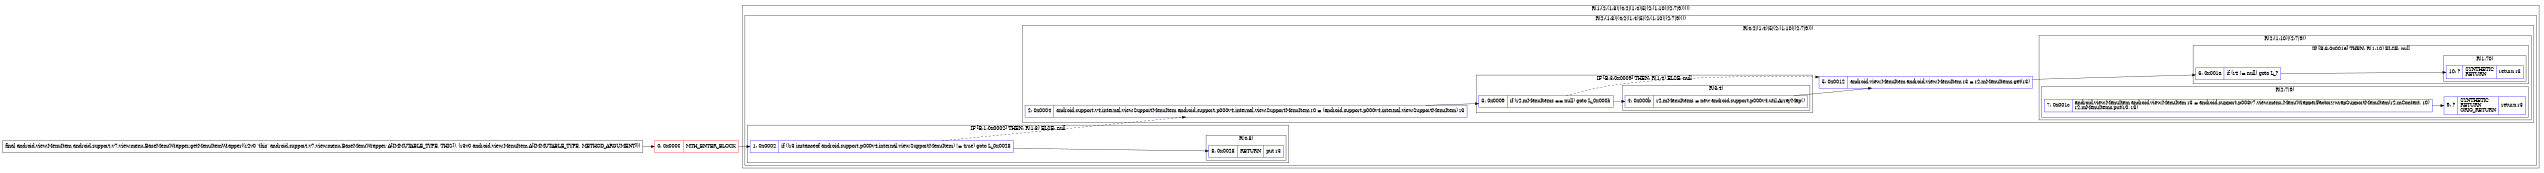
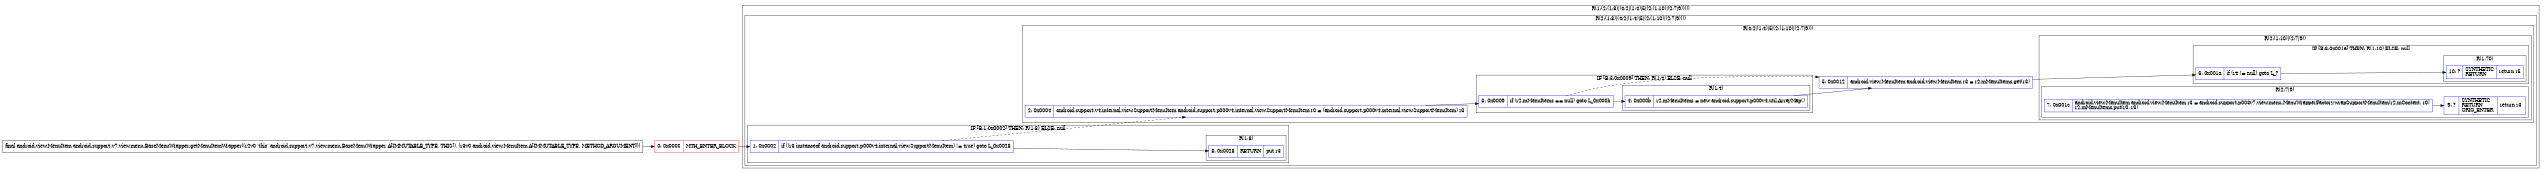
(2510, 72) -> (2510, 72)
(1716, 89) -> (1716, 89)
(2478, 110) -> (2477, 110)
(1246, 139) -> (1246, 139)
